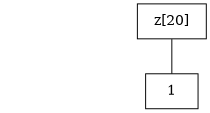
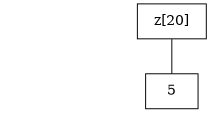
(172, 91) -> (172, 91)
